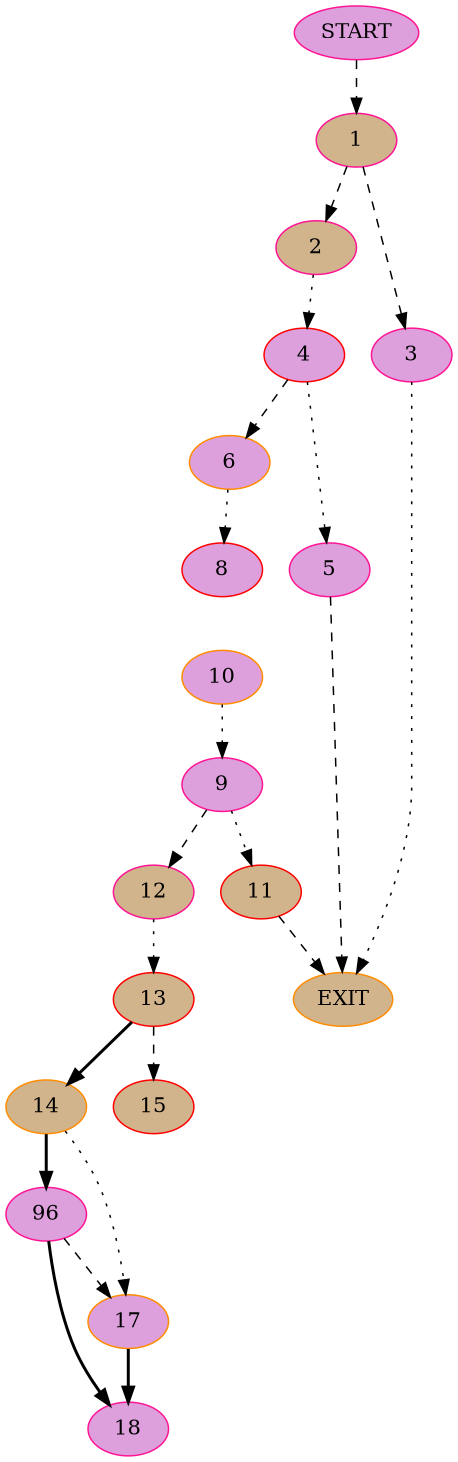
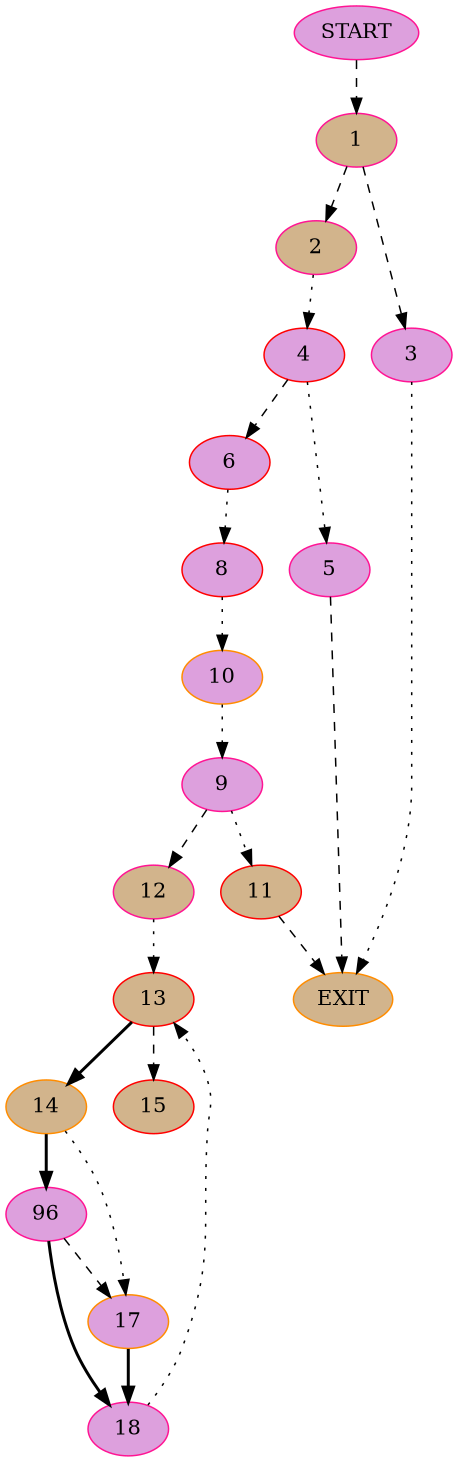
(230, 462) -> (230, 462)
none -> (222, 616)
none -> (206, 1223)
